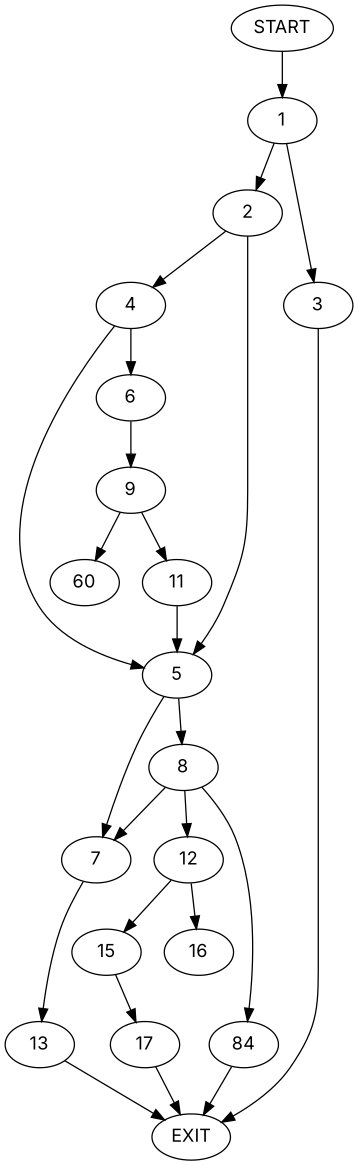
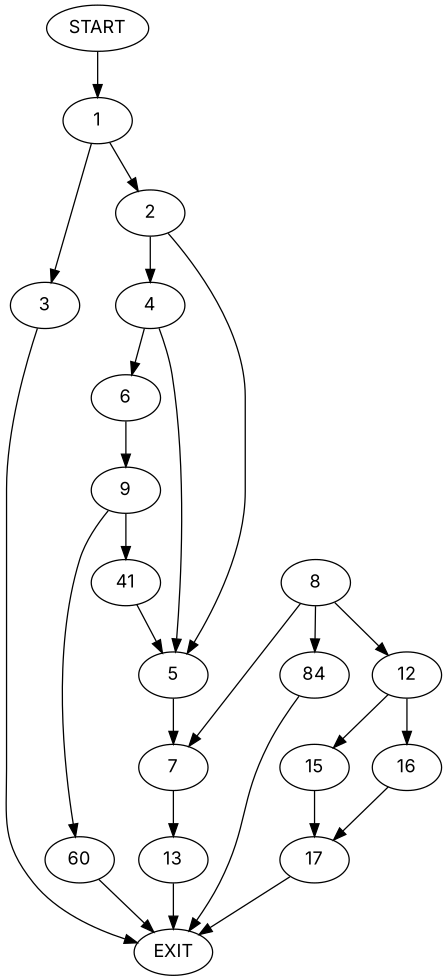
(177, 583) -> (126, 583)
(180, 715) -> none
none -> (365, 809)
none -> (122, 901)
